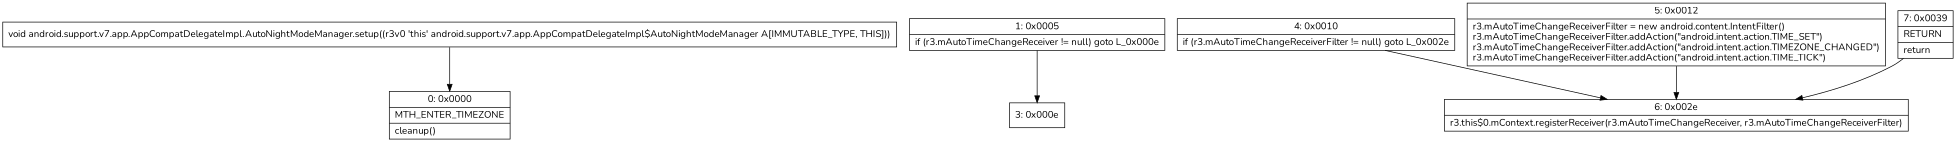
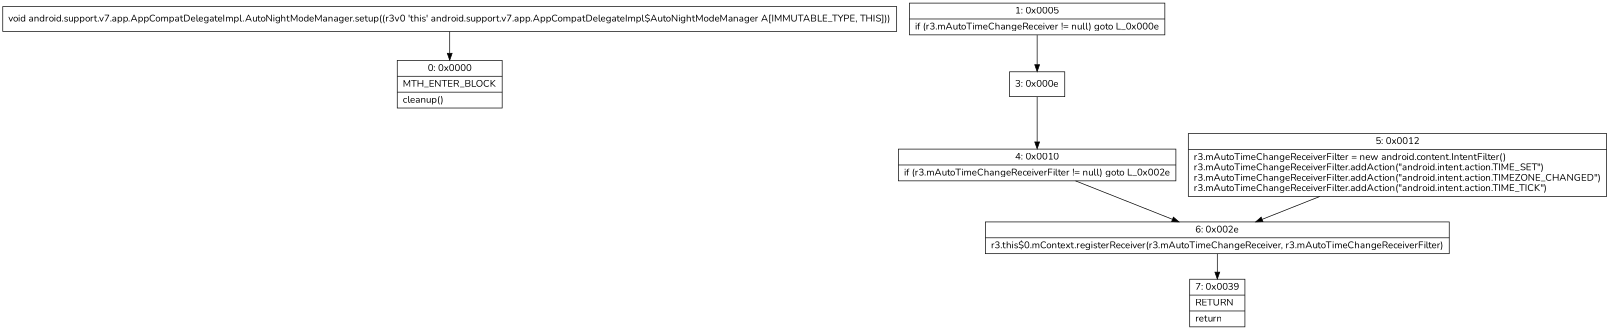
(1855, 82) -> (1217, 263)
(450, 115) -> (450, 84)
none -> (1037, 119)
